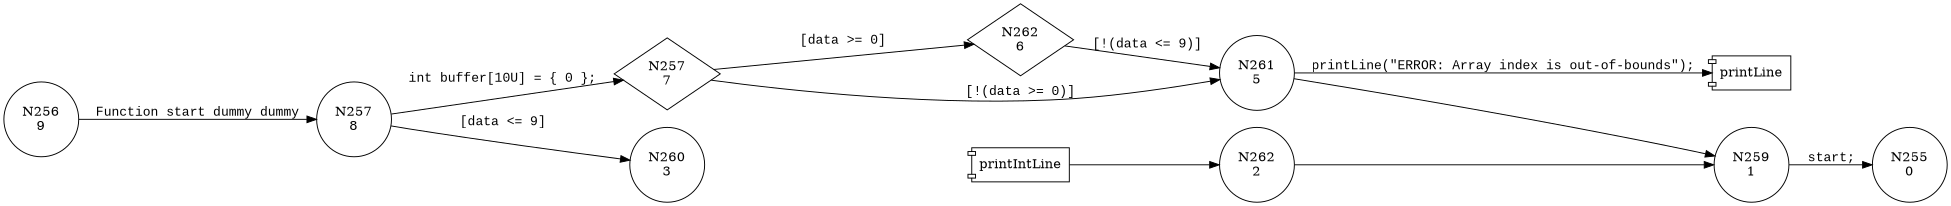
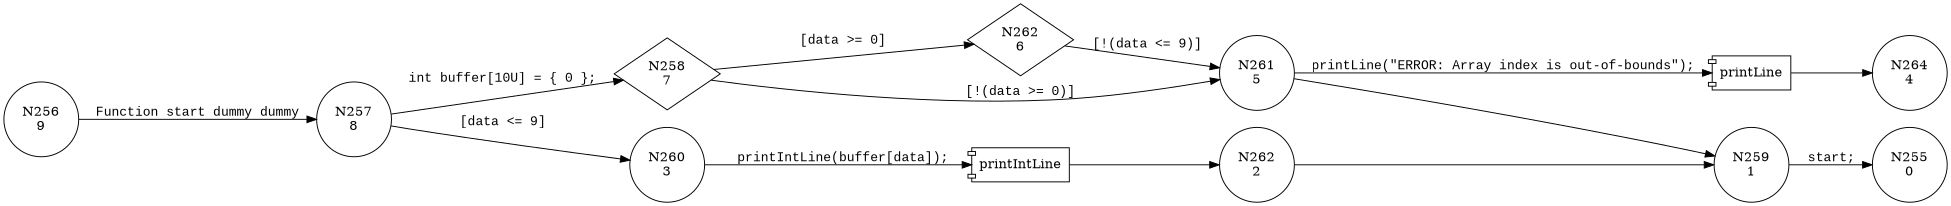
none -> (1910, 73)
(667, 74) -> (667, 74)
none -> (833, 165)
